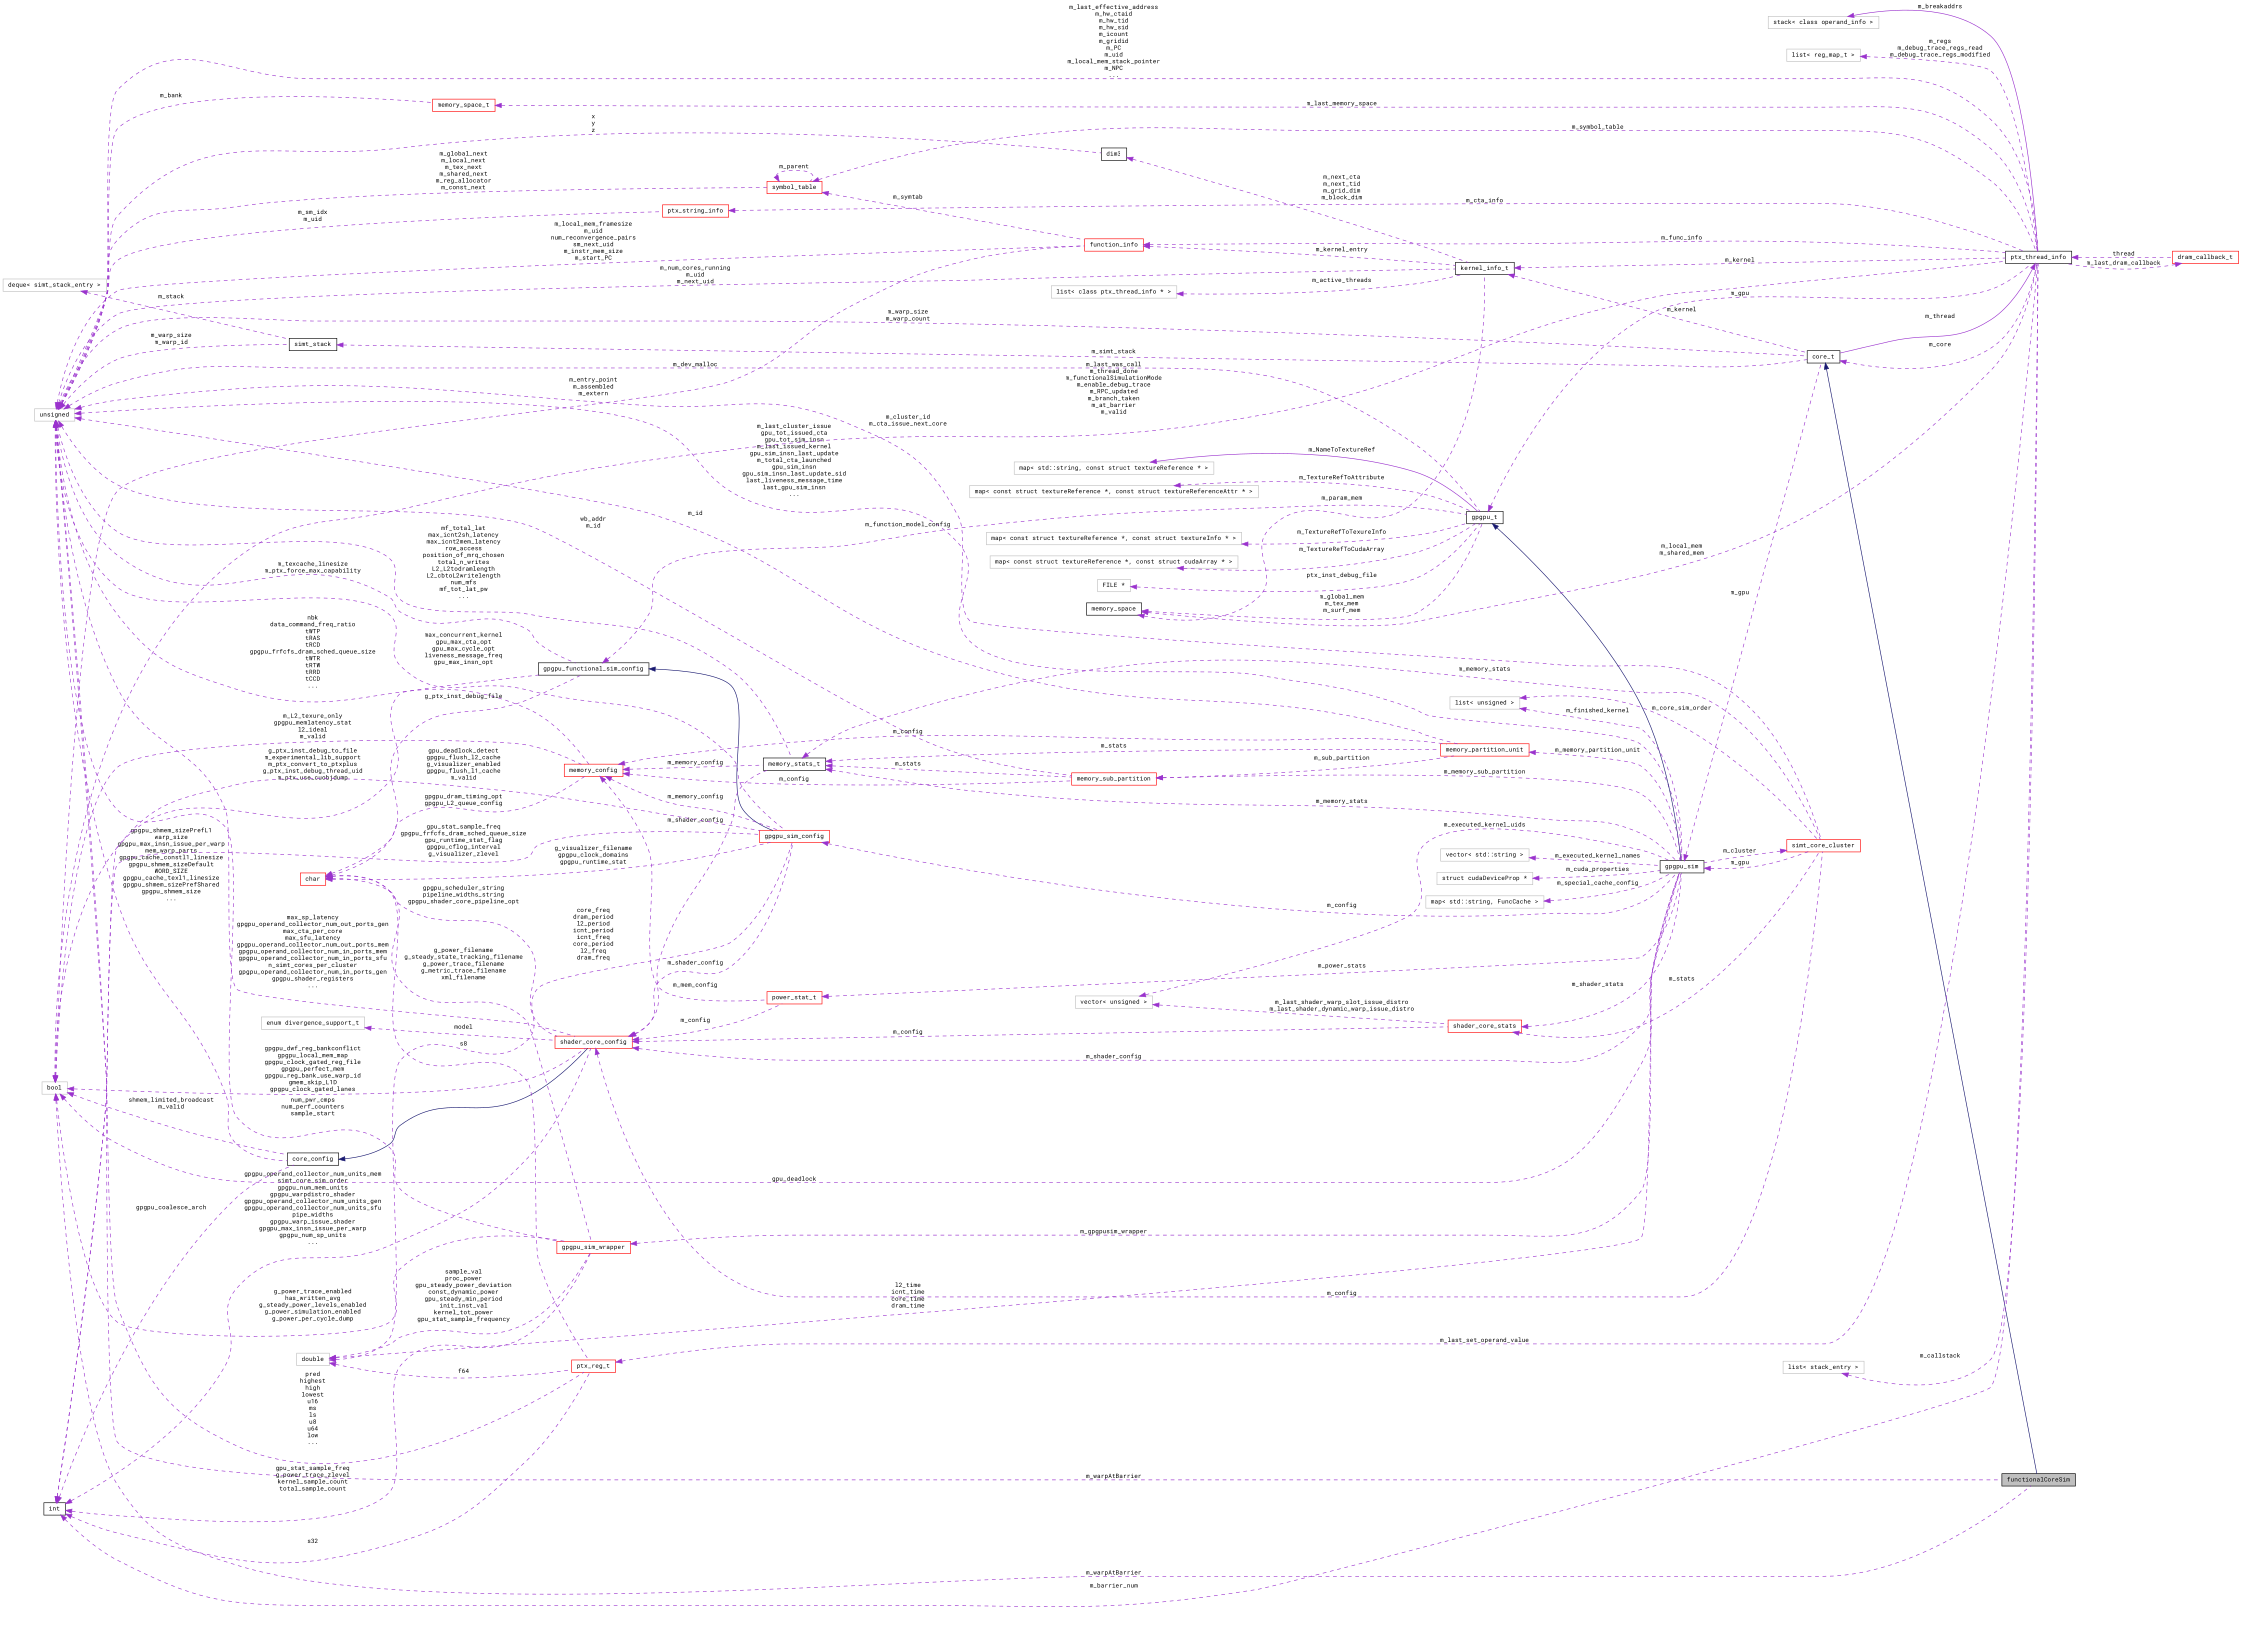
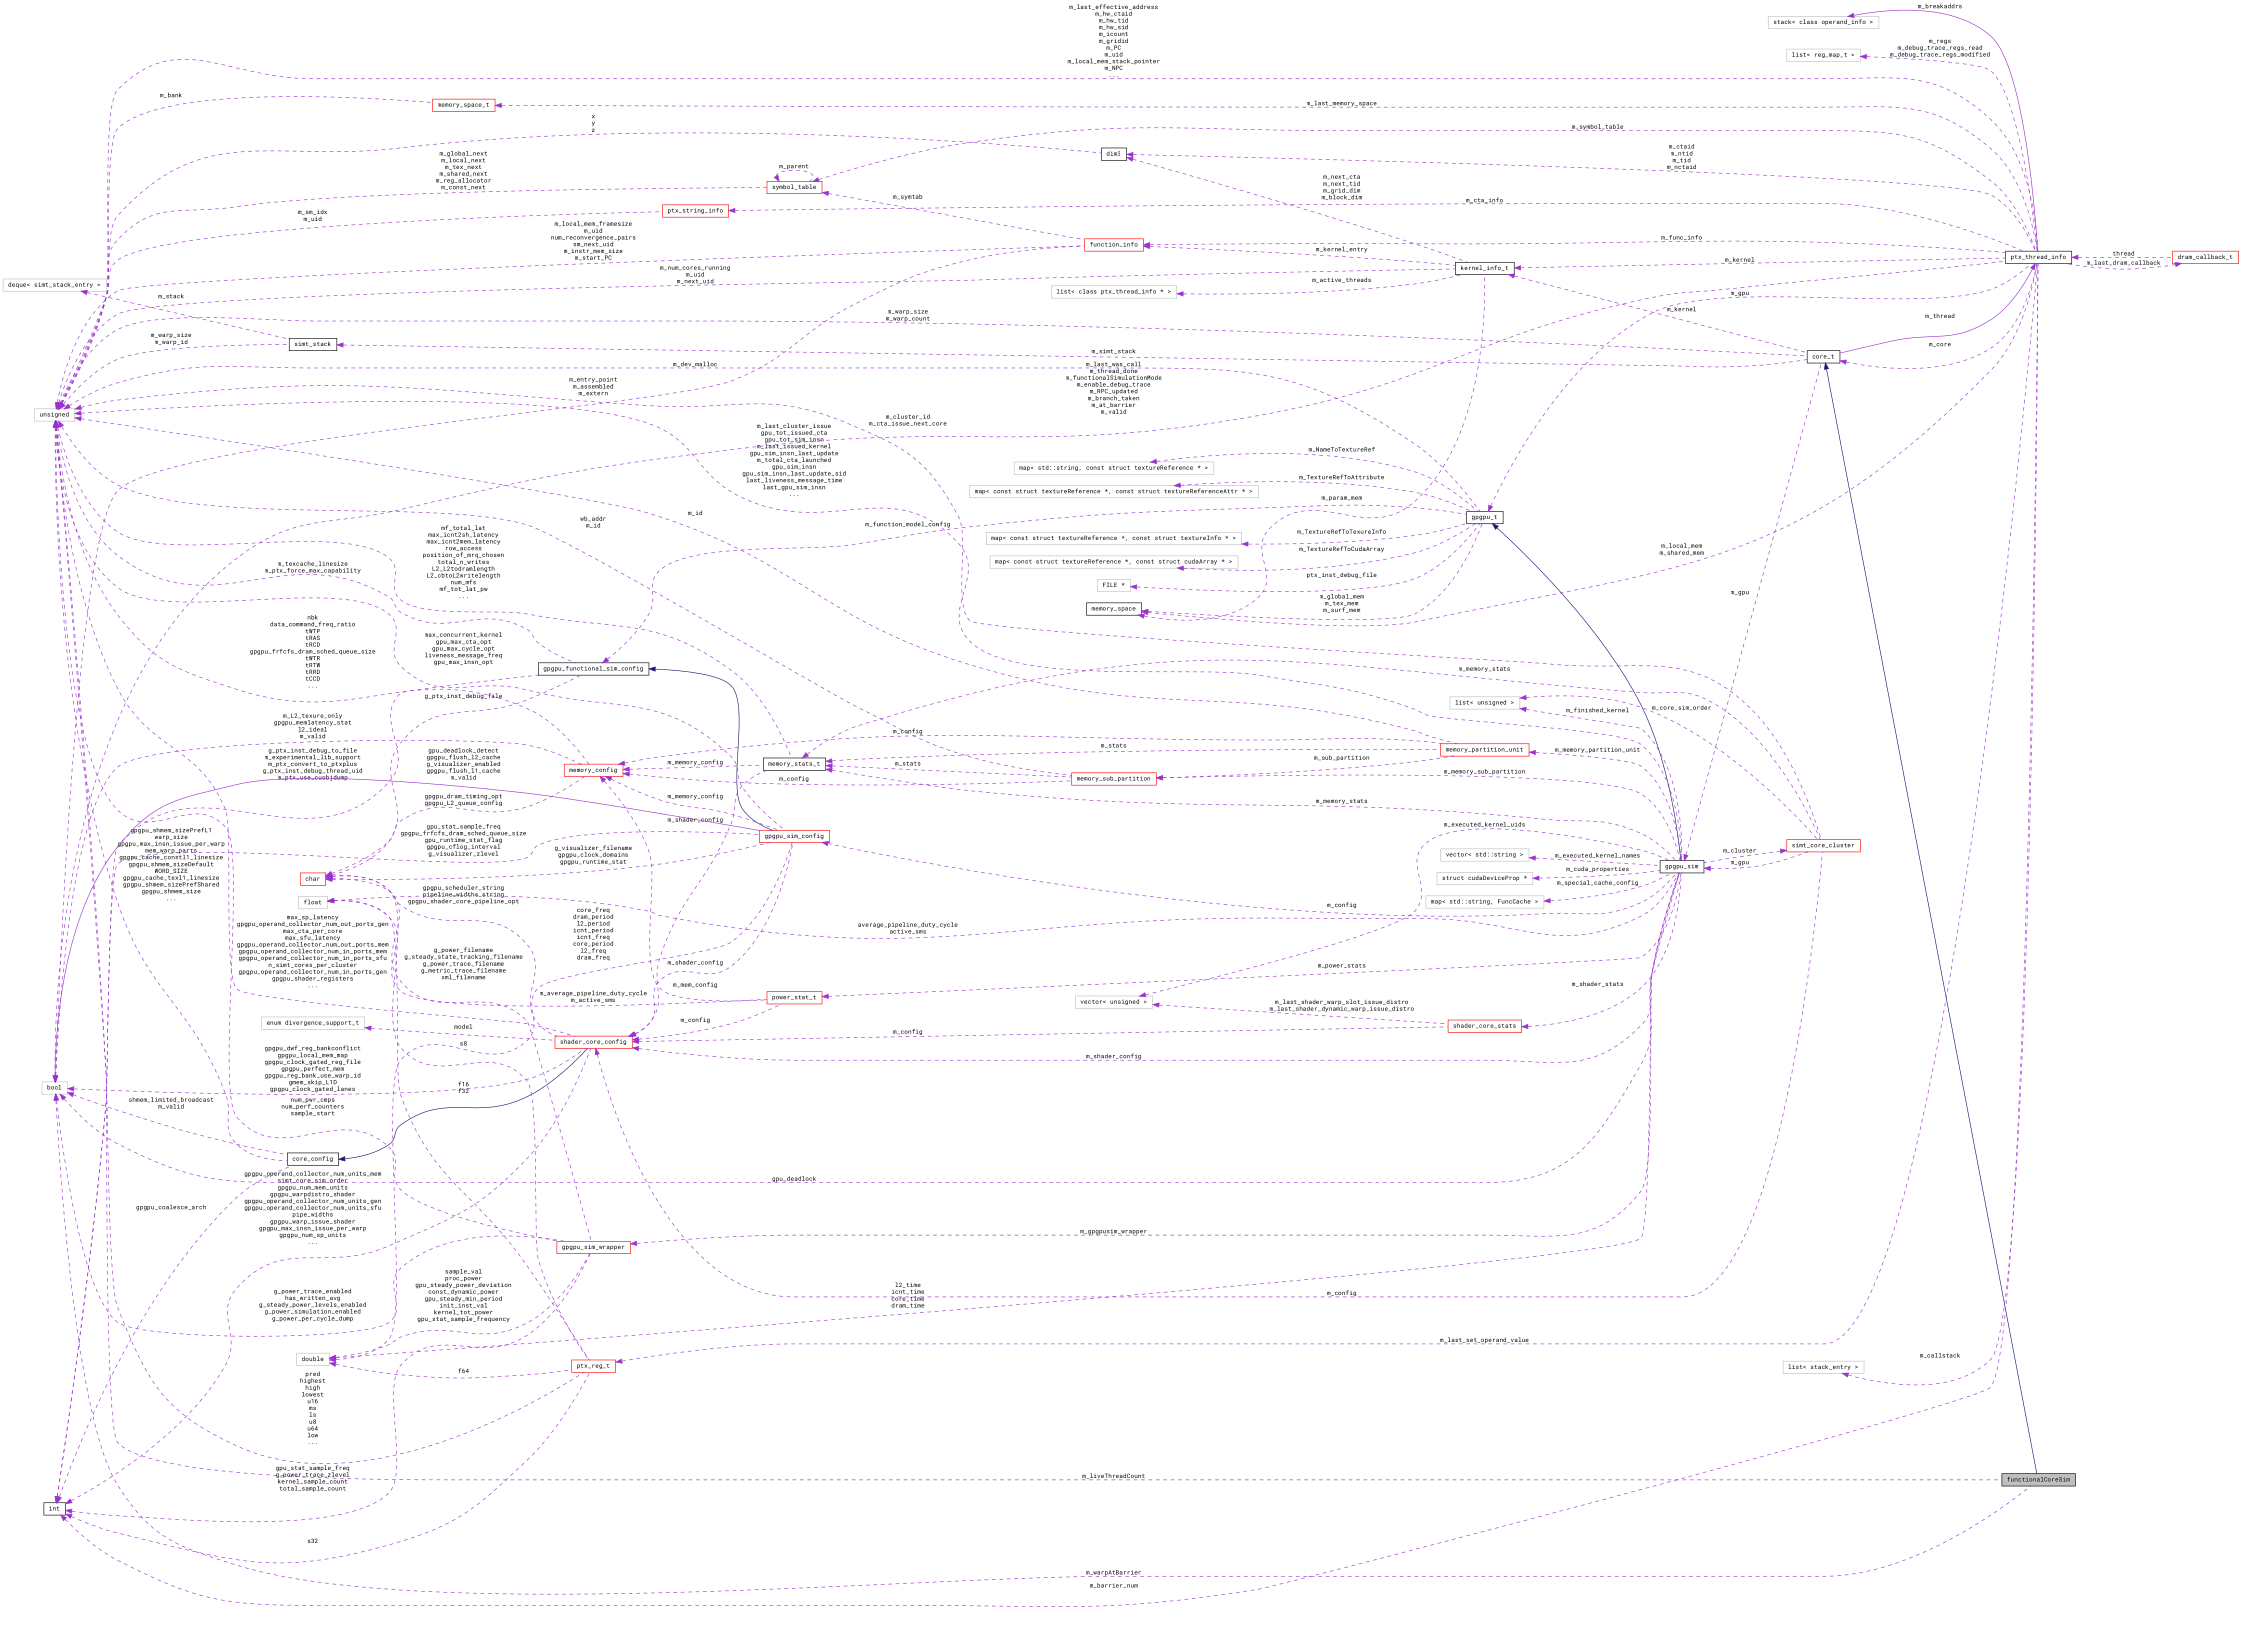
none -> (1599, 168)
(1324, 456) -> (1324, 456)
(310, 778) -> (310, 778)
none -> (313, 903)
(1696, 993) -> none
(1114, 1476) -> (1114, 1476)
